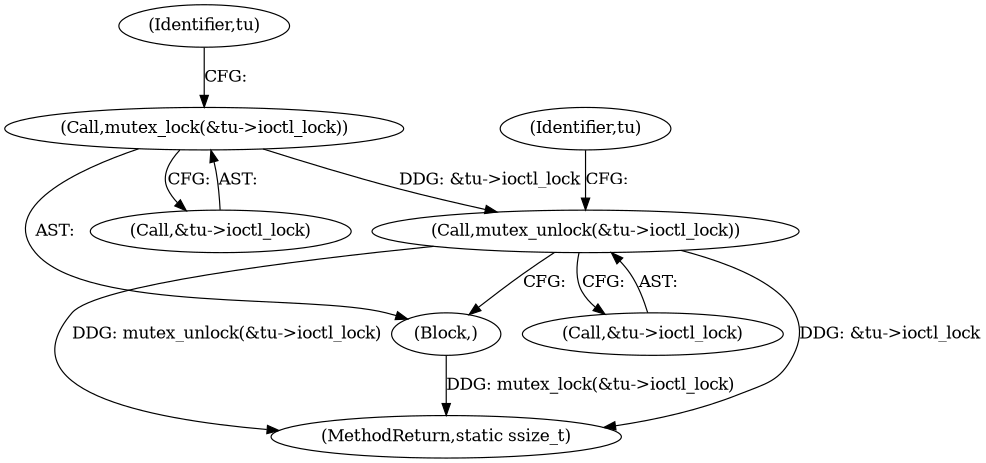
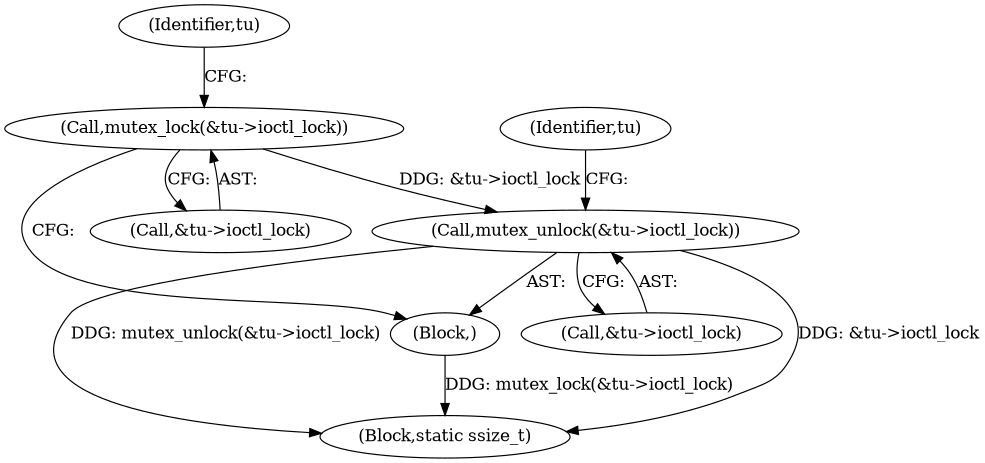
(58, 231) -> (56, 231)
(547, 283) -> (549, 283)
(446, 437) -> (445, 437)
